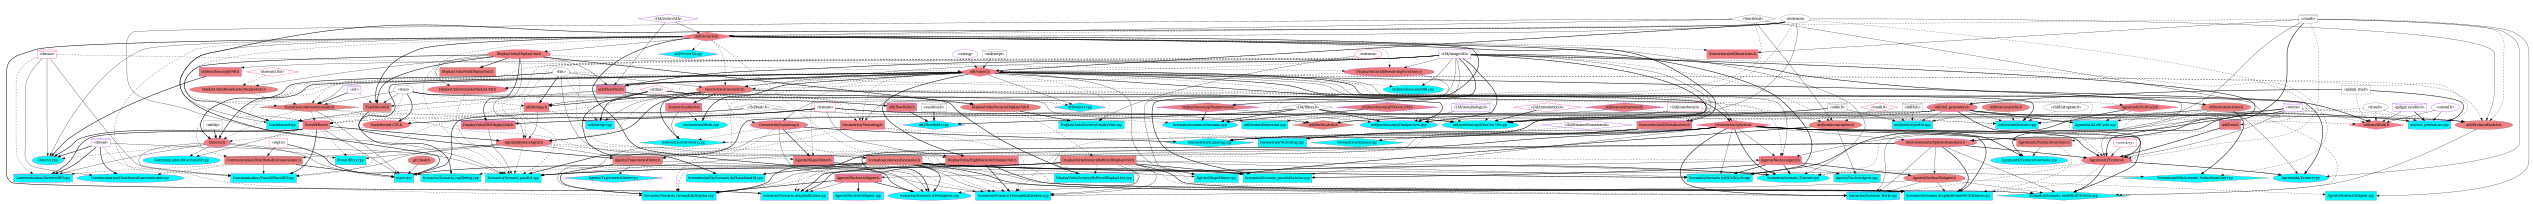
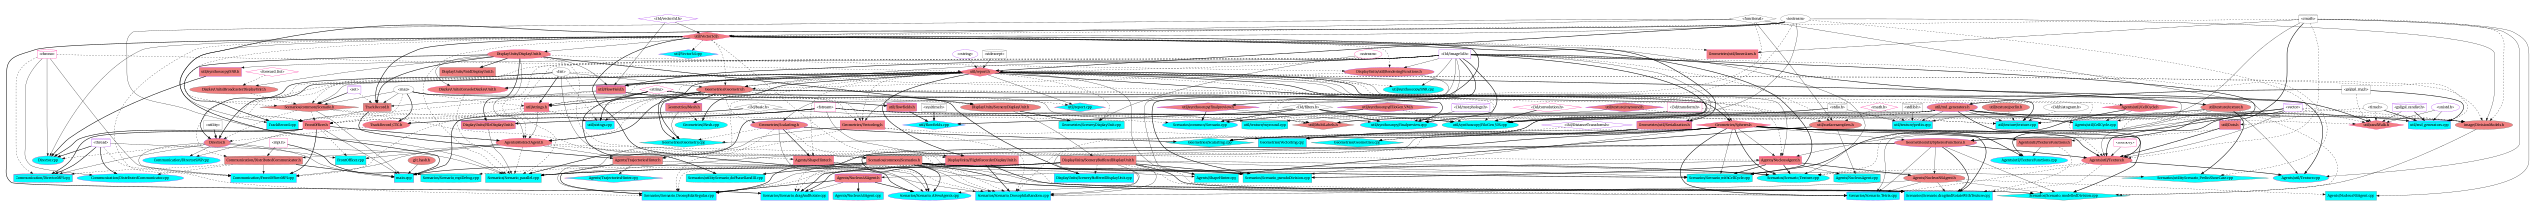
(414, 83) -> (786, 76)
(2394, 113) -> (2394, 113)
(1092, 125) -> (1092, 125)
(2484, 125) -> (2484, 125)
(1054, 130) -> (1054, 130)
(1357, 143) -> (1357, 143)
(2093, 181) -> none
